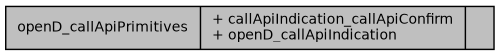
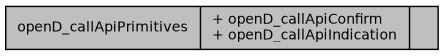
(333, 19) -> (298, 19)
